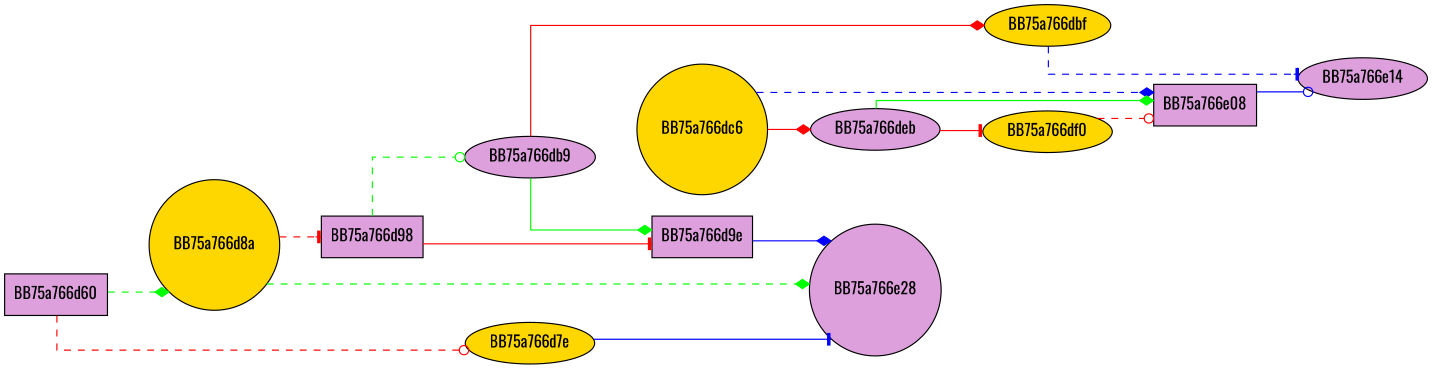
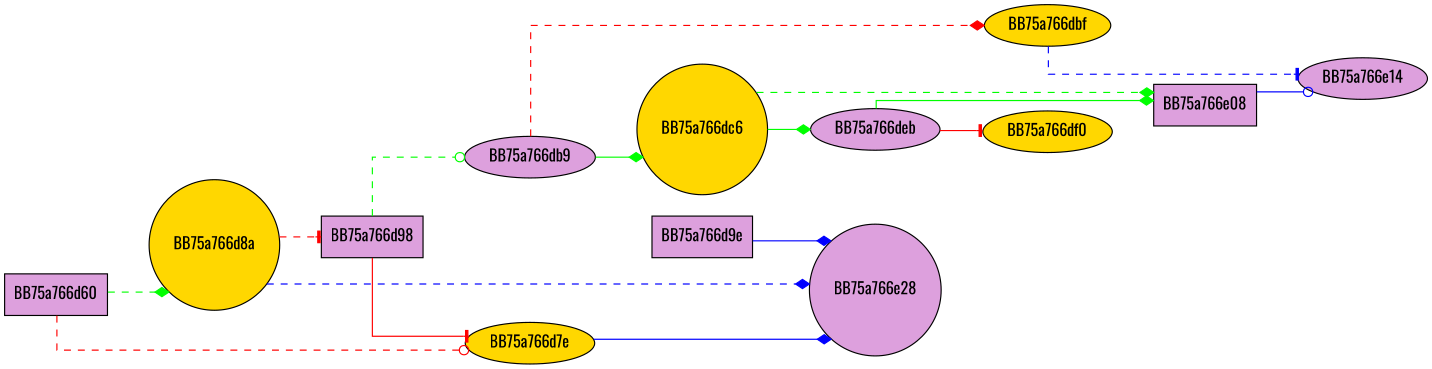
(695, 25) -> (695, 25)
(948, 92) -> (948, 92)
(1121, 118) -> none
(782, 129) -> (782, 129)
(558, 230) -> (612, 157)
(535, 244) -> (379, 336)
(531, 284) -> (531, 284)
(710, 339) -> (710, 339)
